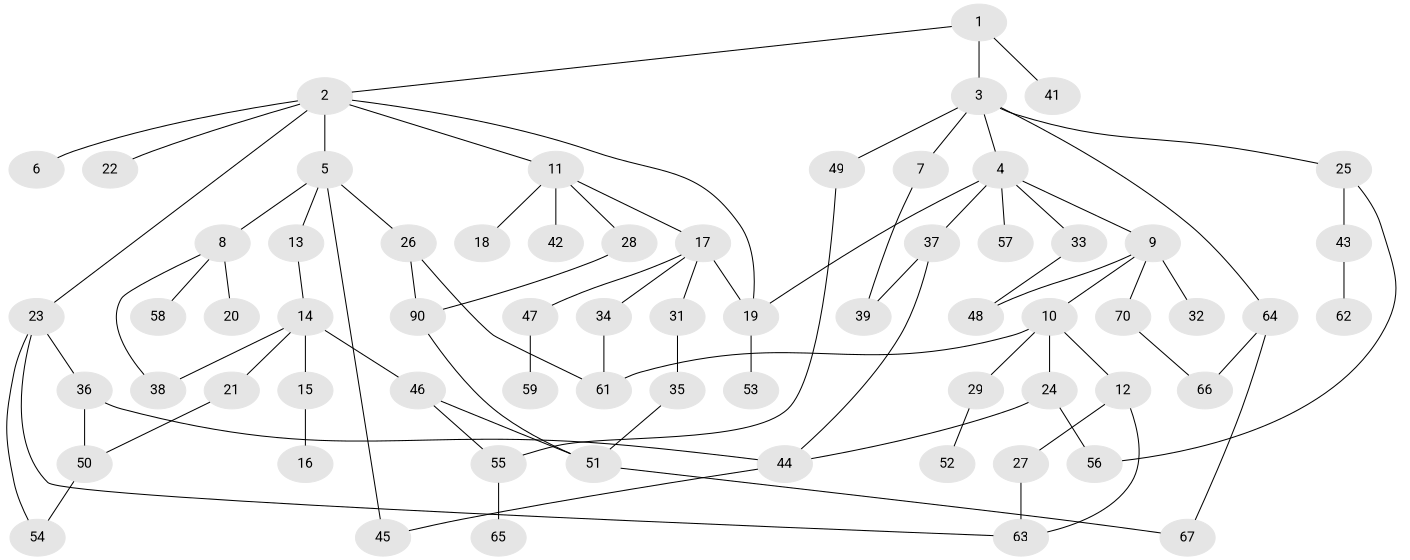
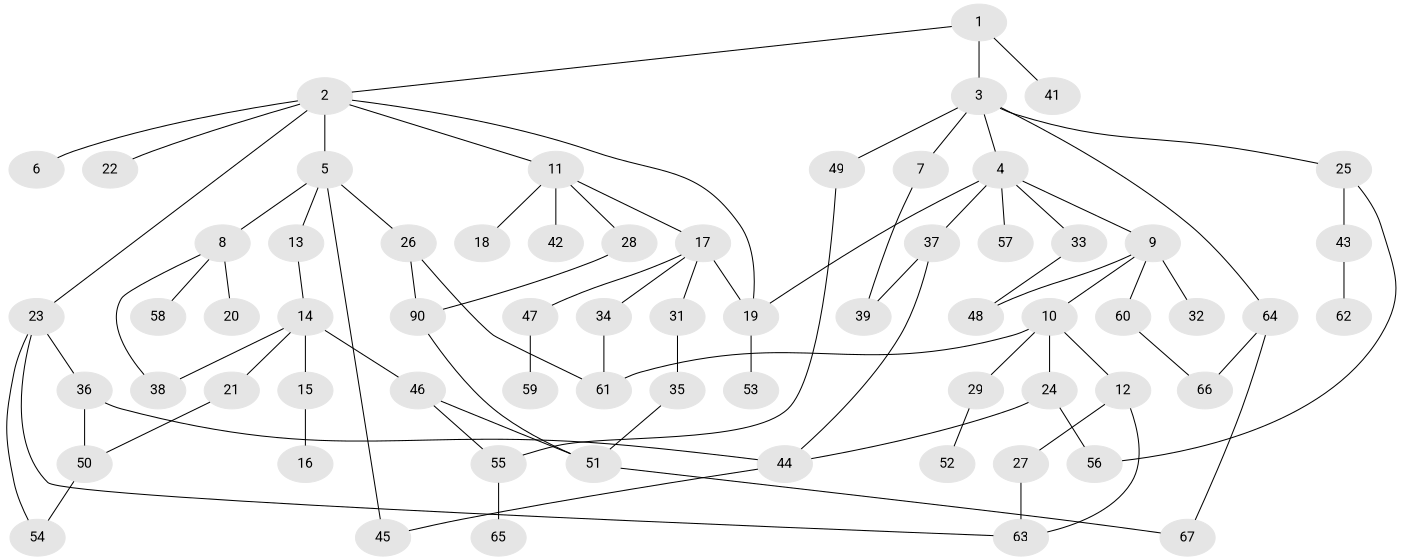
(1123, 317) -> (1123, 317)
